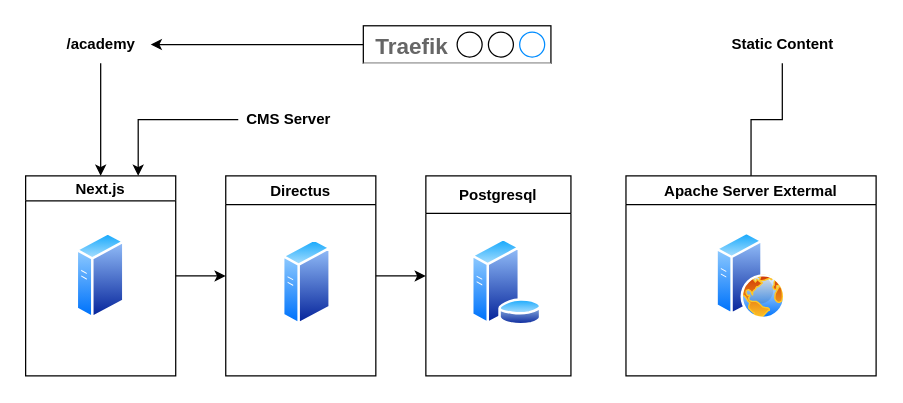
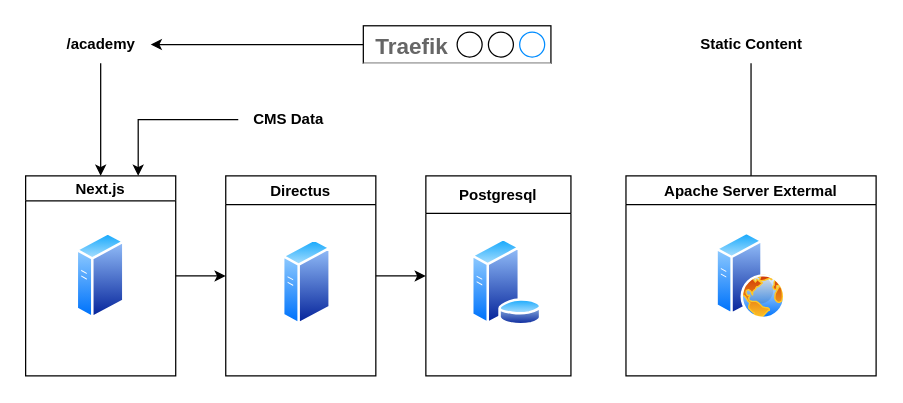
(782, 44) -> (751, 44)
(289, 119) -> (289, 119)
